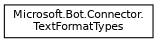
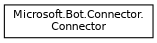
(79, 21) -> (79, 21)
